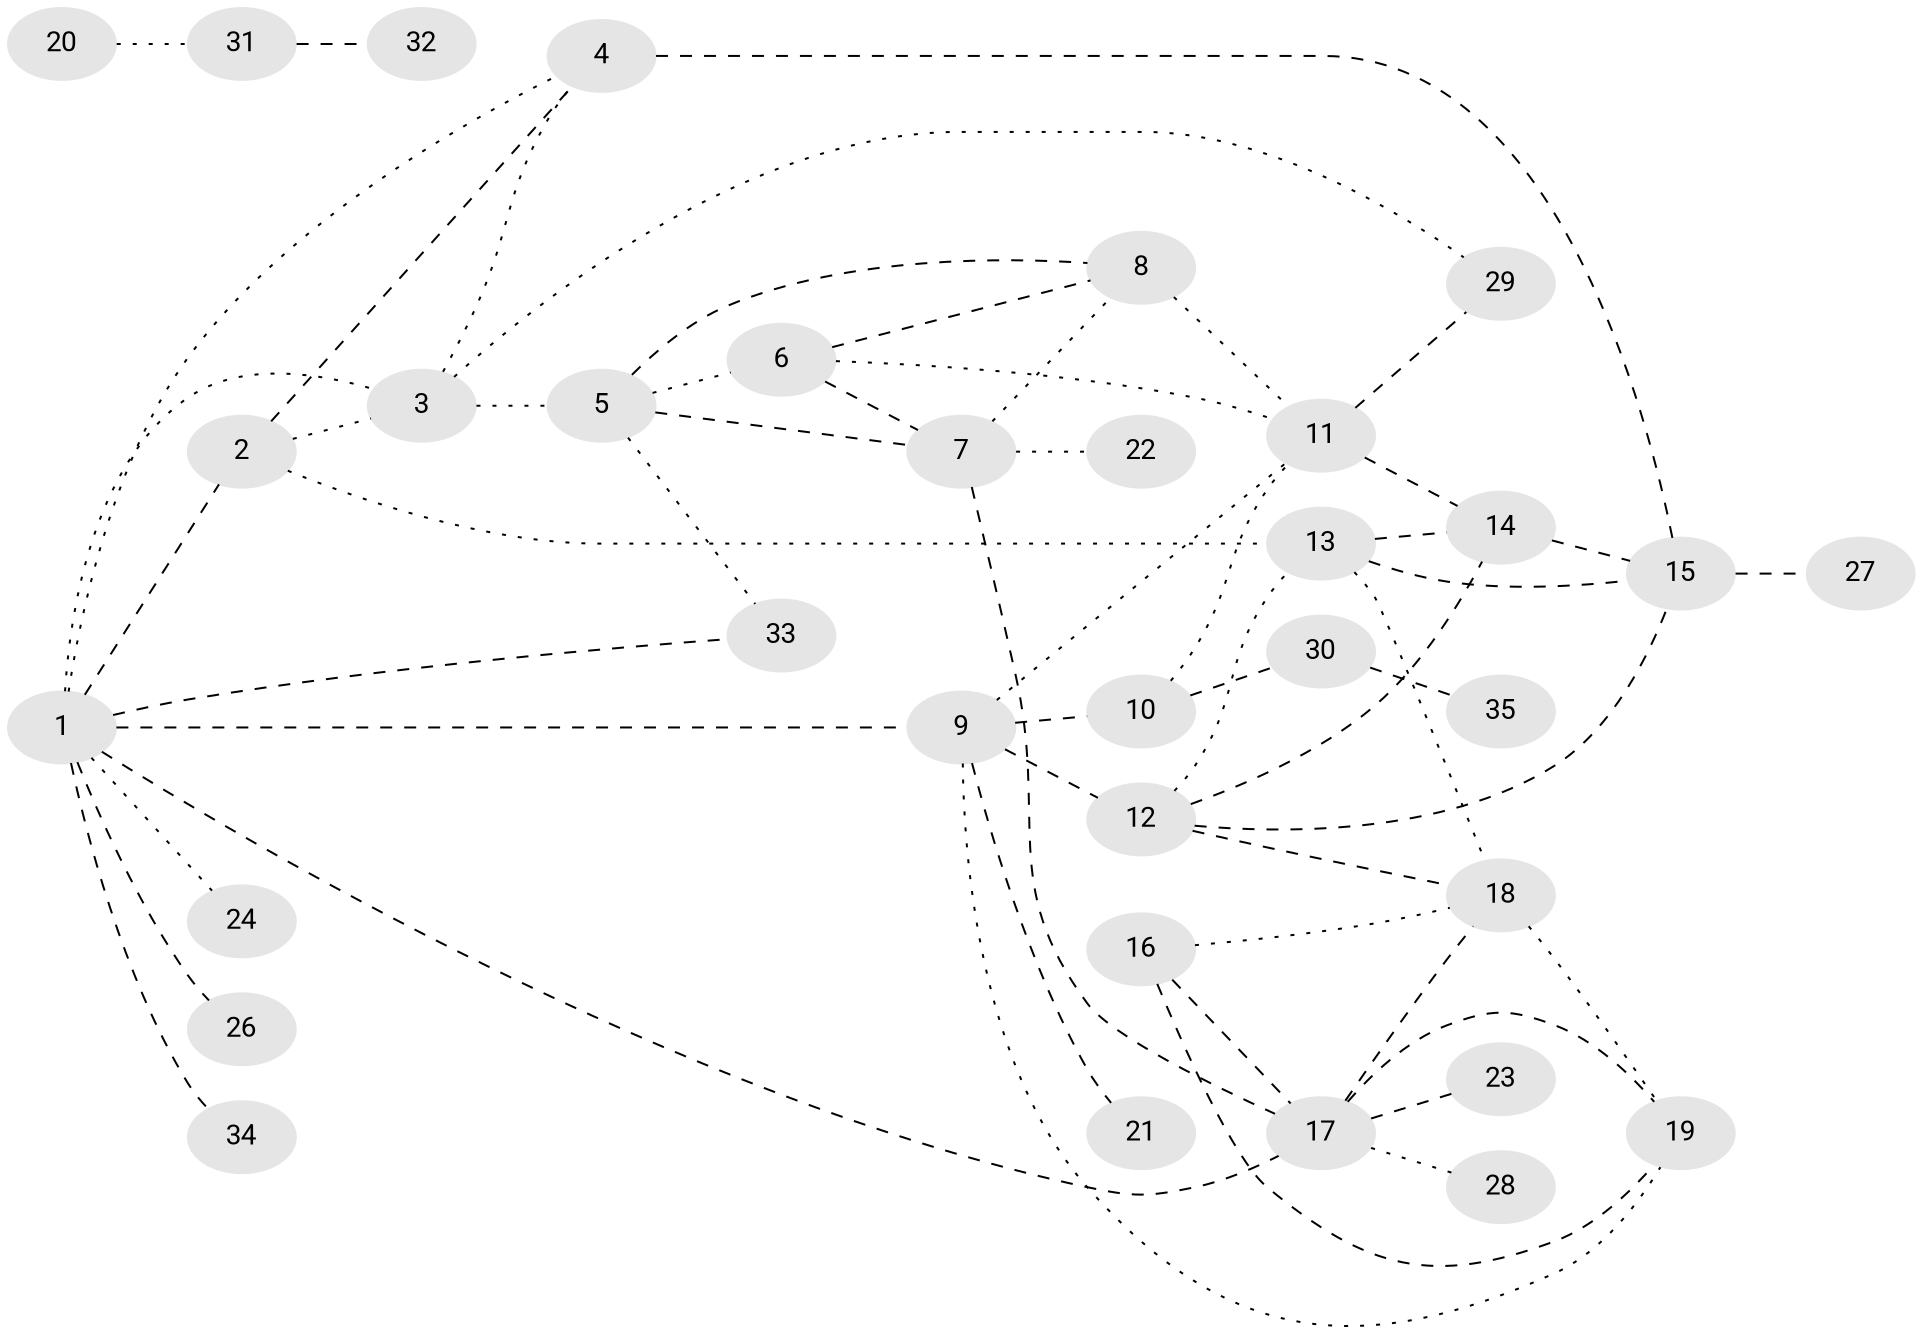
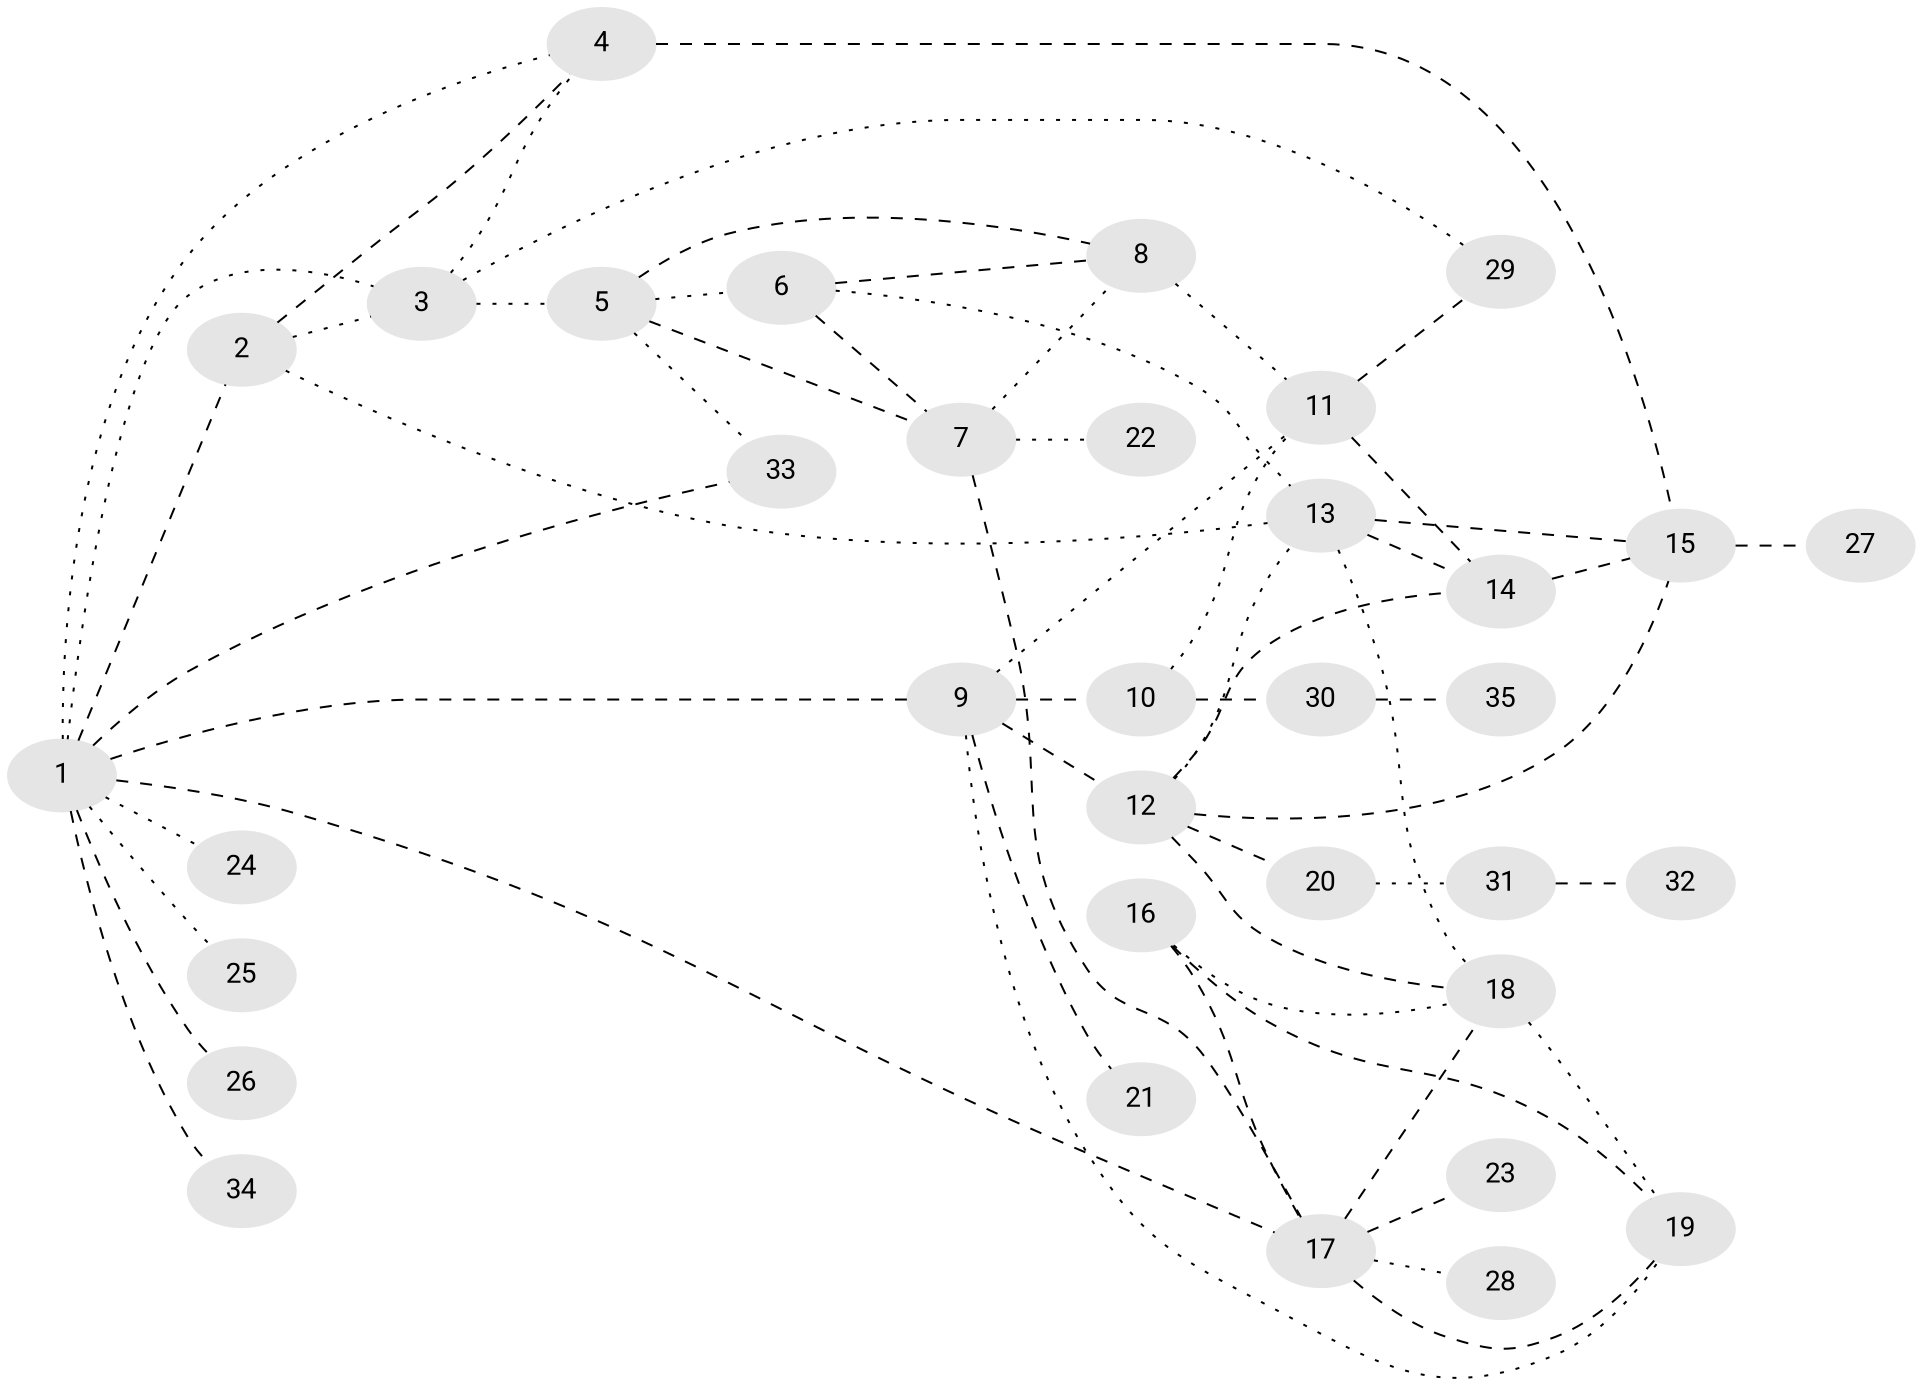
(1056, 377) -> (1087, 339)
none -> (1231, 845)
none -> (242, 975)
